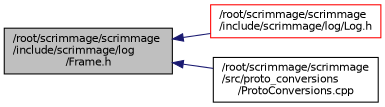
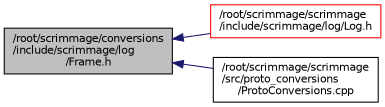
(88, 51) -> (88, 51)
